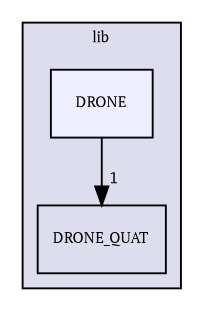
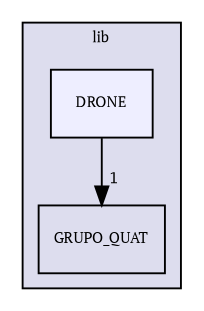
(102, 239) -> (102, 239)
